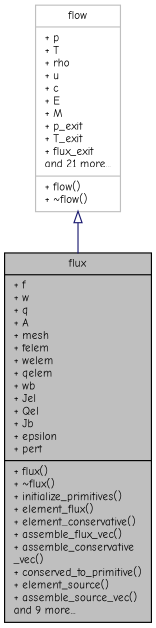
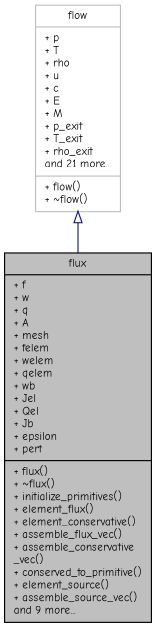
(69, 151) -> (69, 151)
